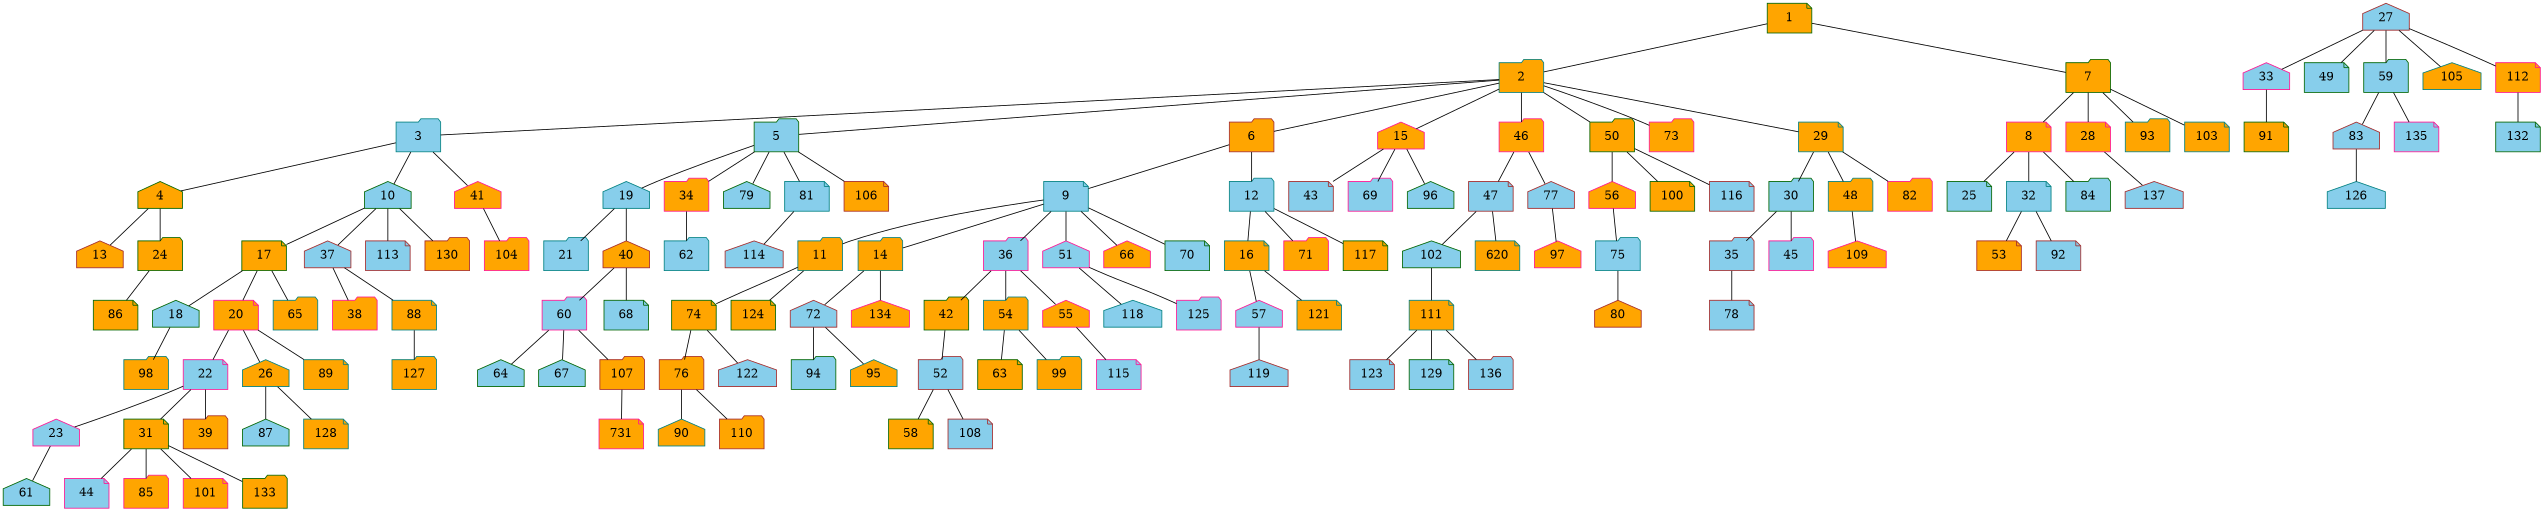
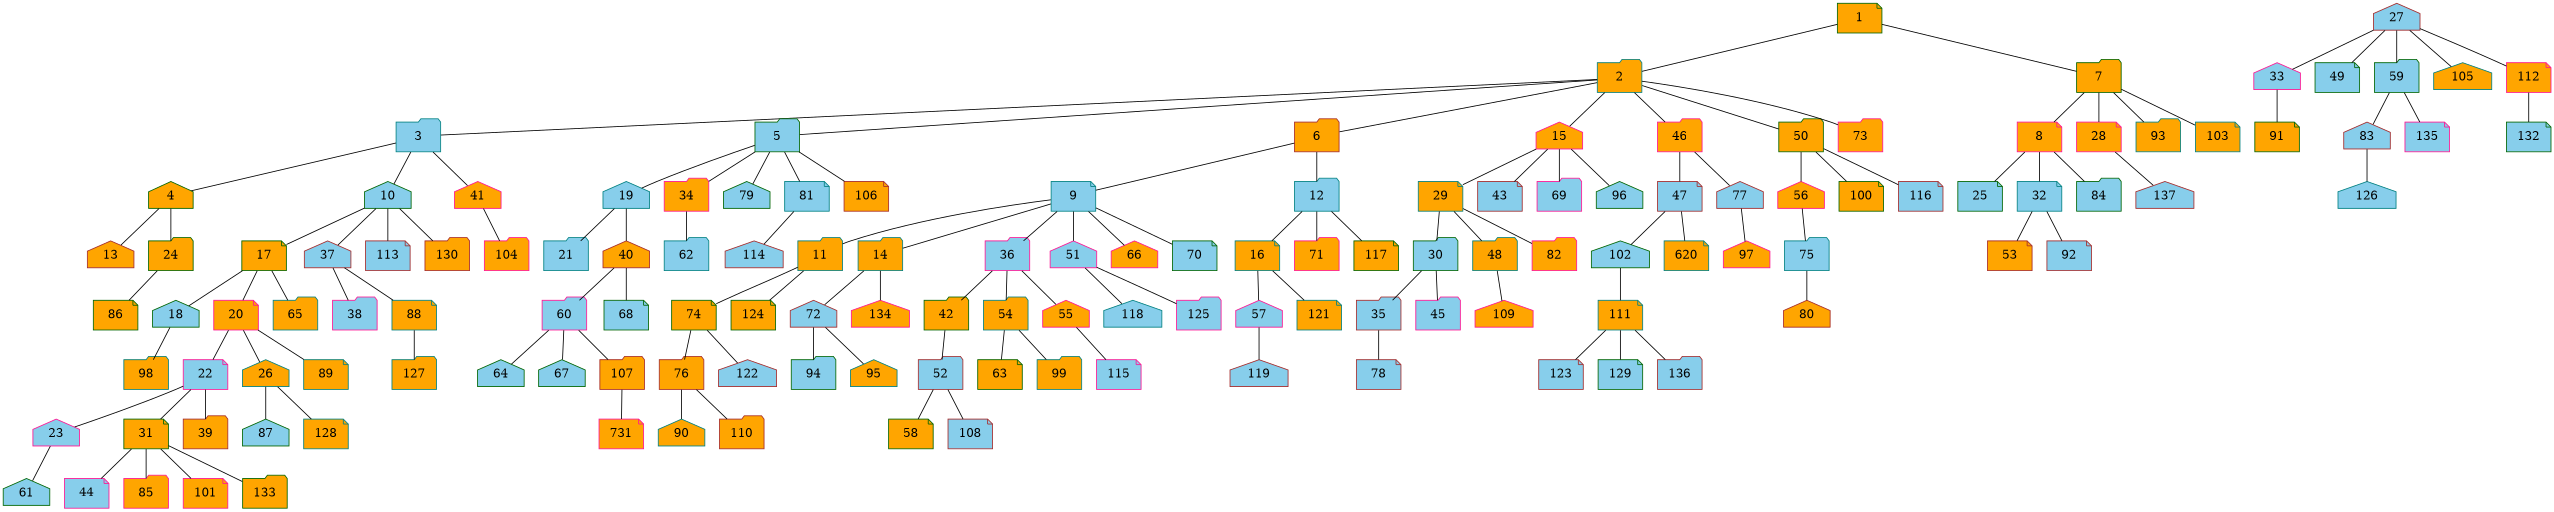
(1671, 107) -> (1500, 167)
(355, 315) -> (355, 315)
